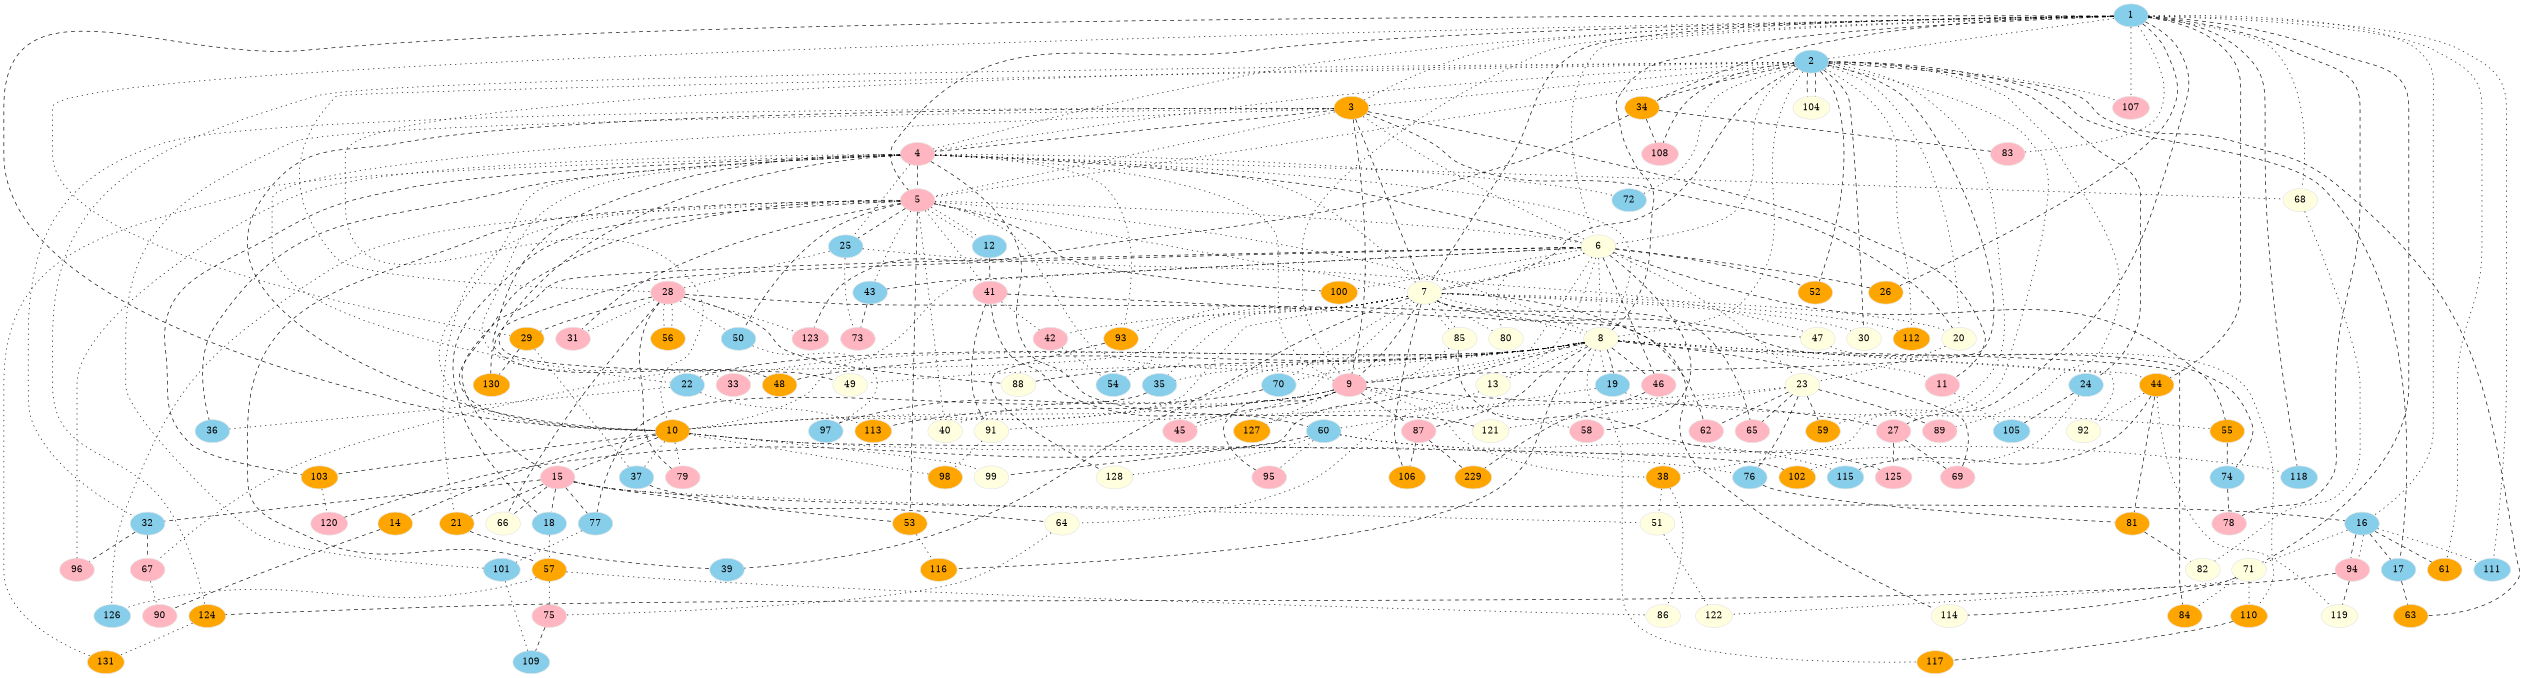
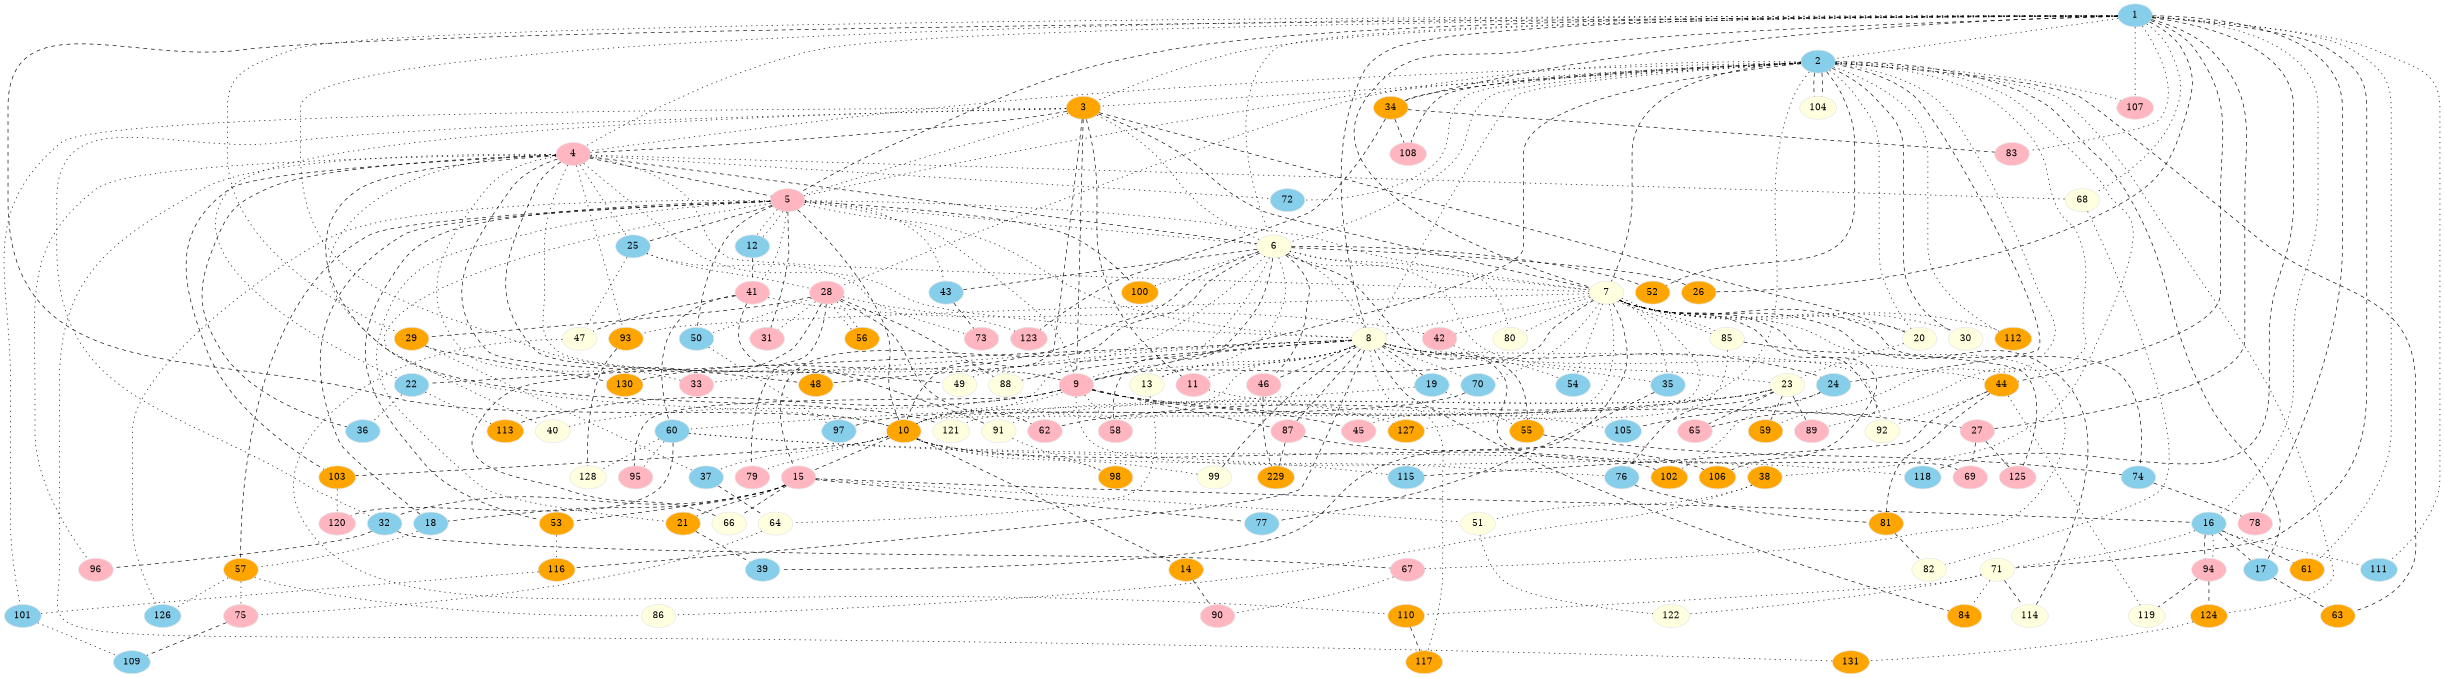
none -> (1559, 357)
(554, 544) -> (290, 592)
